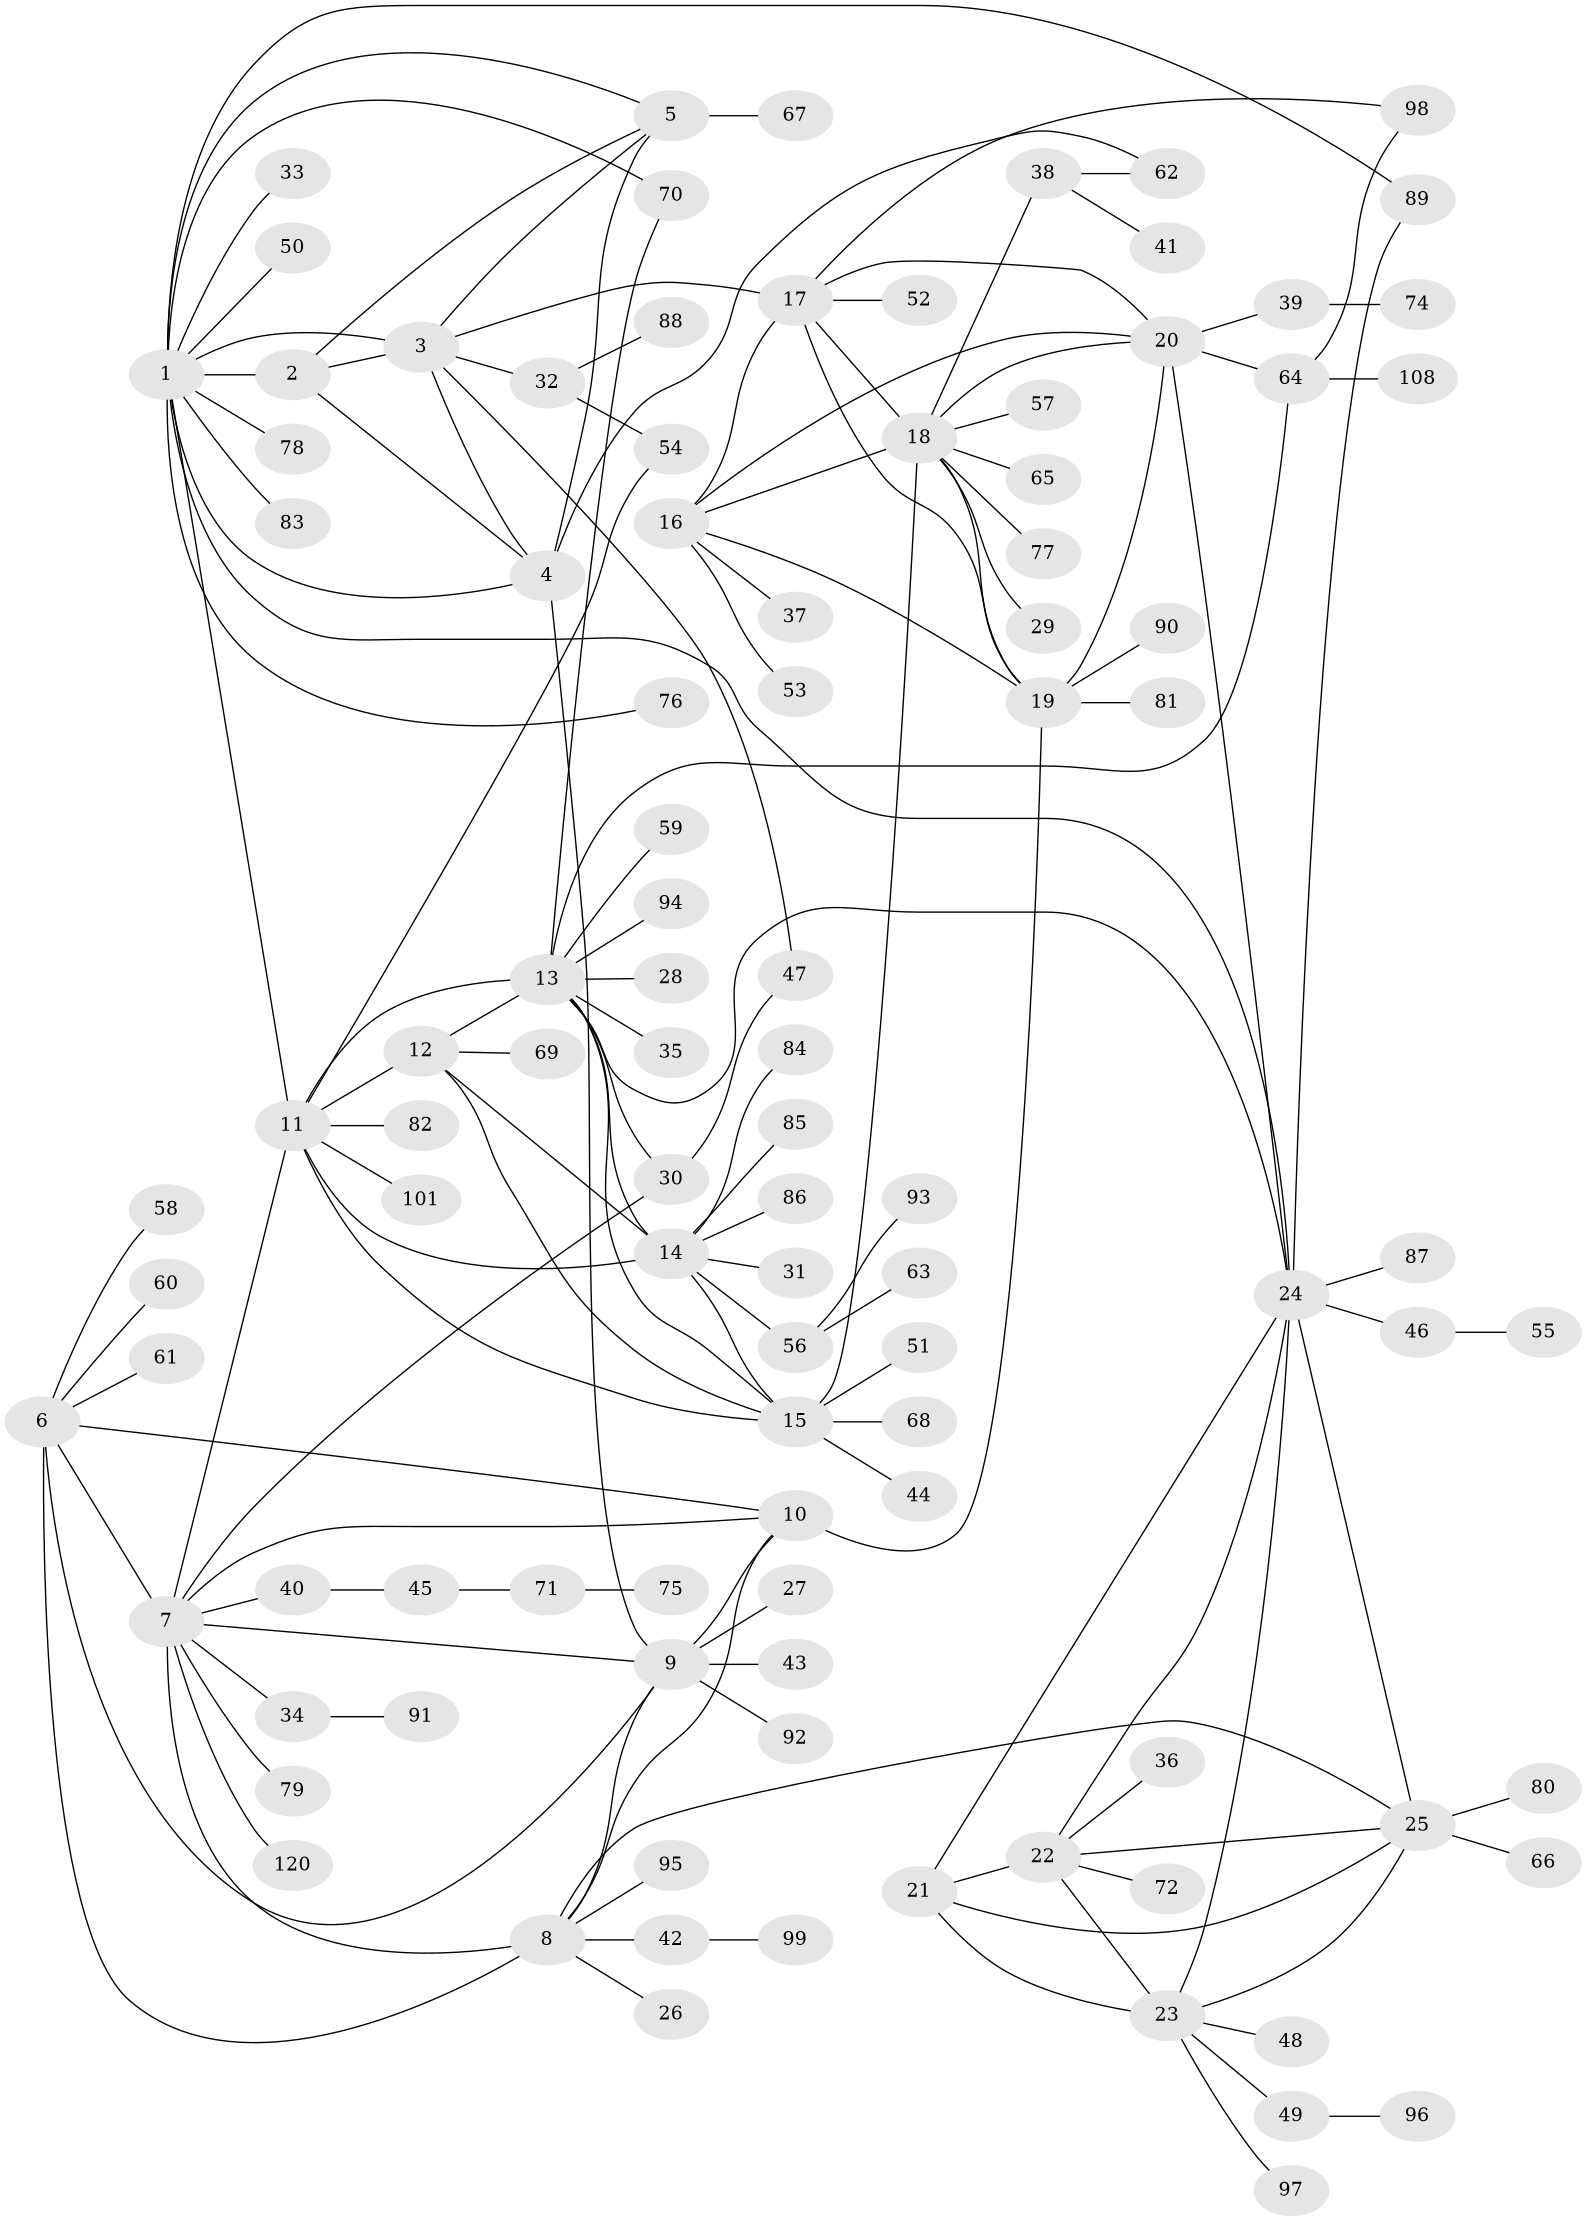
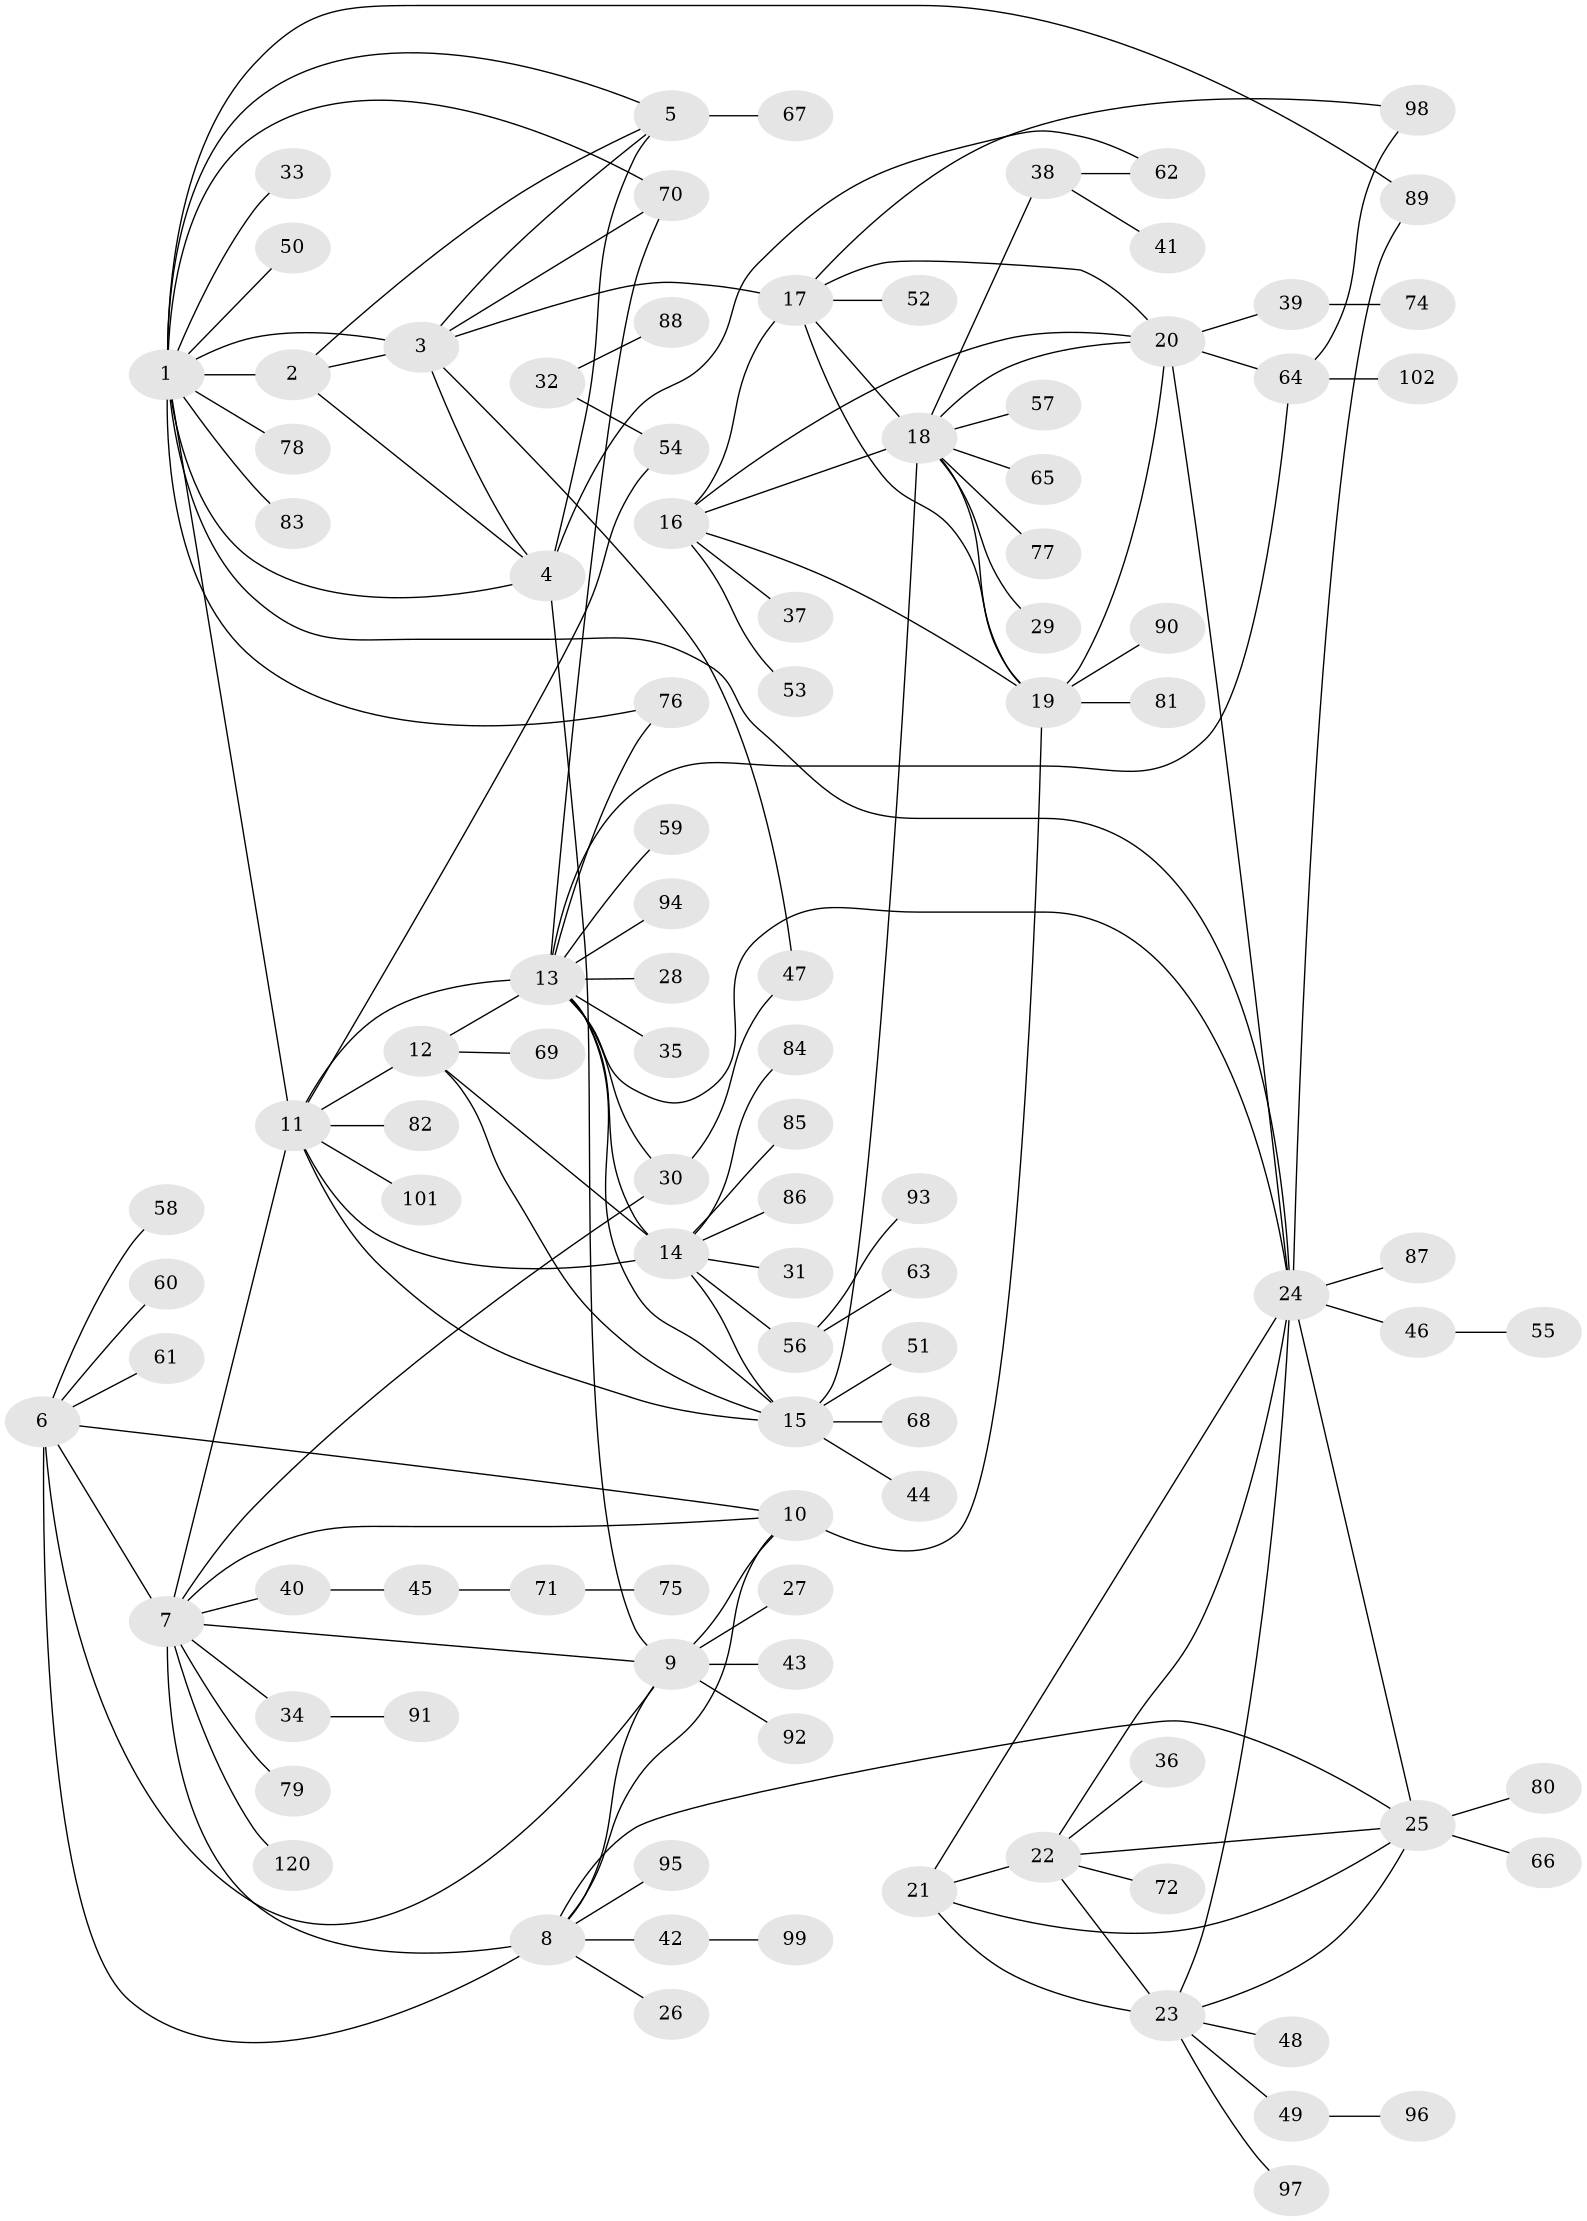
(484, 365) -> (546, 271)
(1418, 379) -> (1418, 379)
none -> (603, 812)
